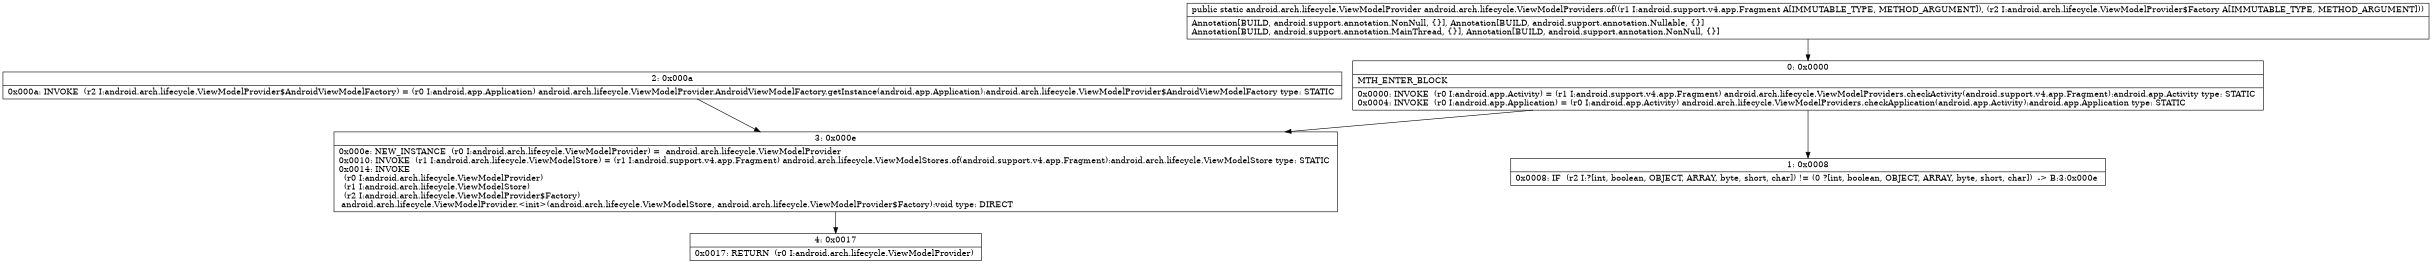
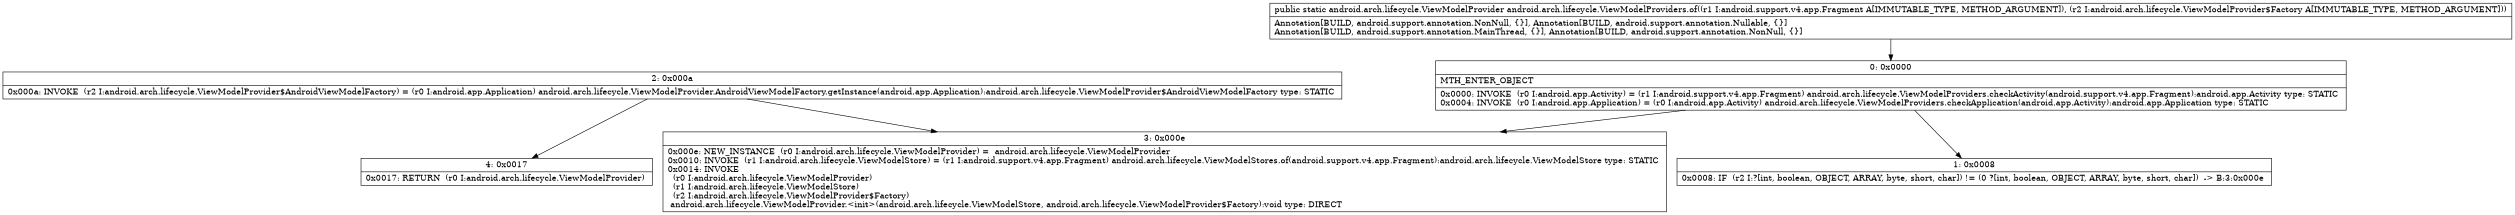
(1403, 81) -> (1487, 81)
(836, 220) -> (592, 127)
